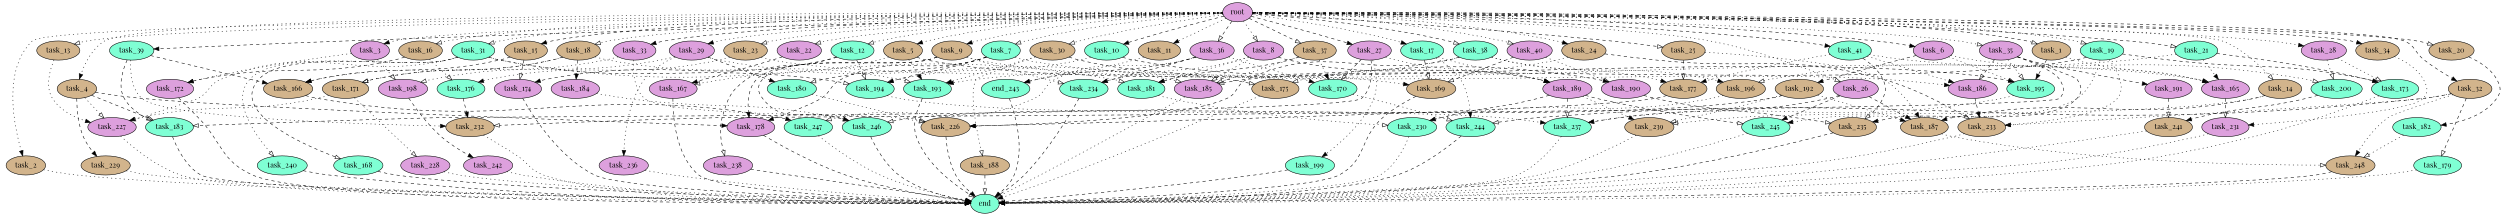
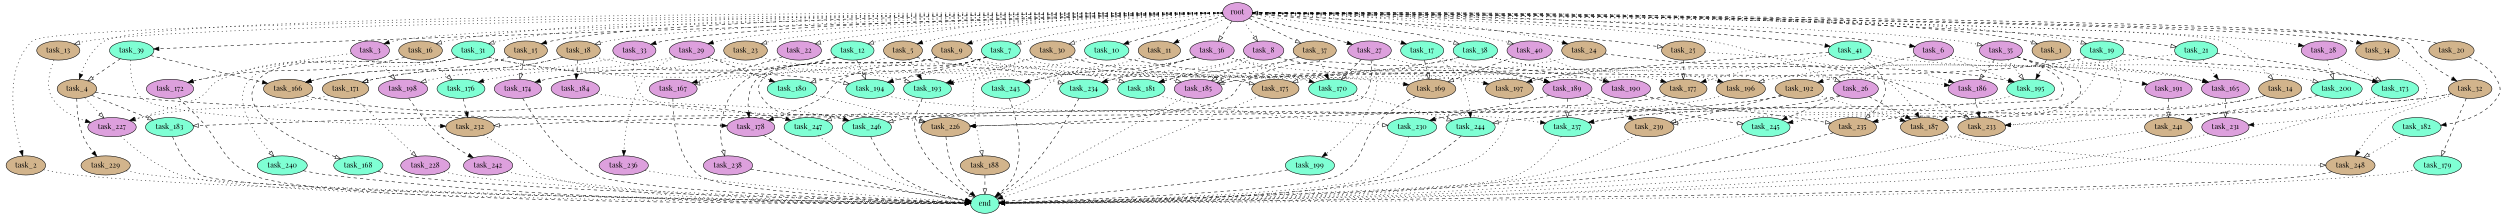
(1841, 20) -> (1848, 20)
(1006, 89) -> (1006, 89)
none -> (1509, 89)
(122, 92) -> (106, 68)
(1744, 105) -> (1744, 105)
